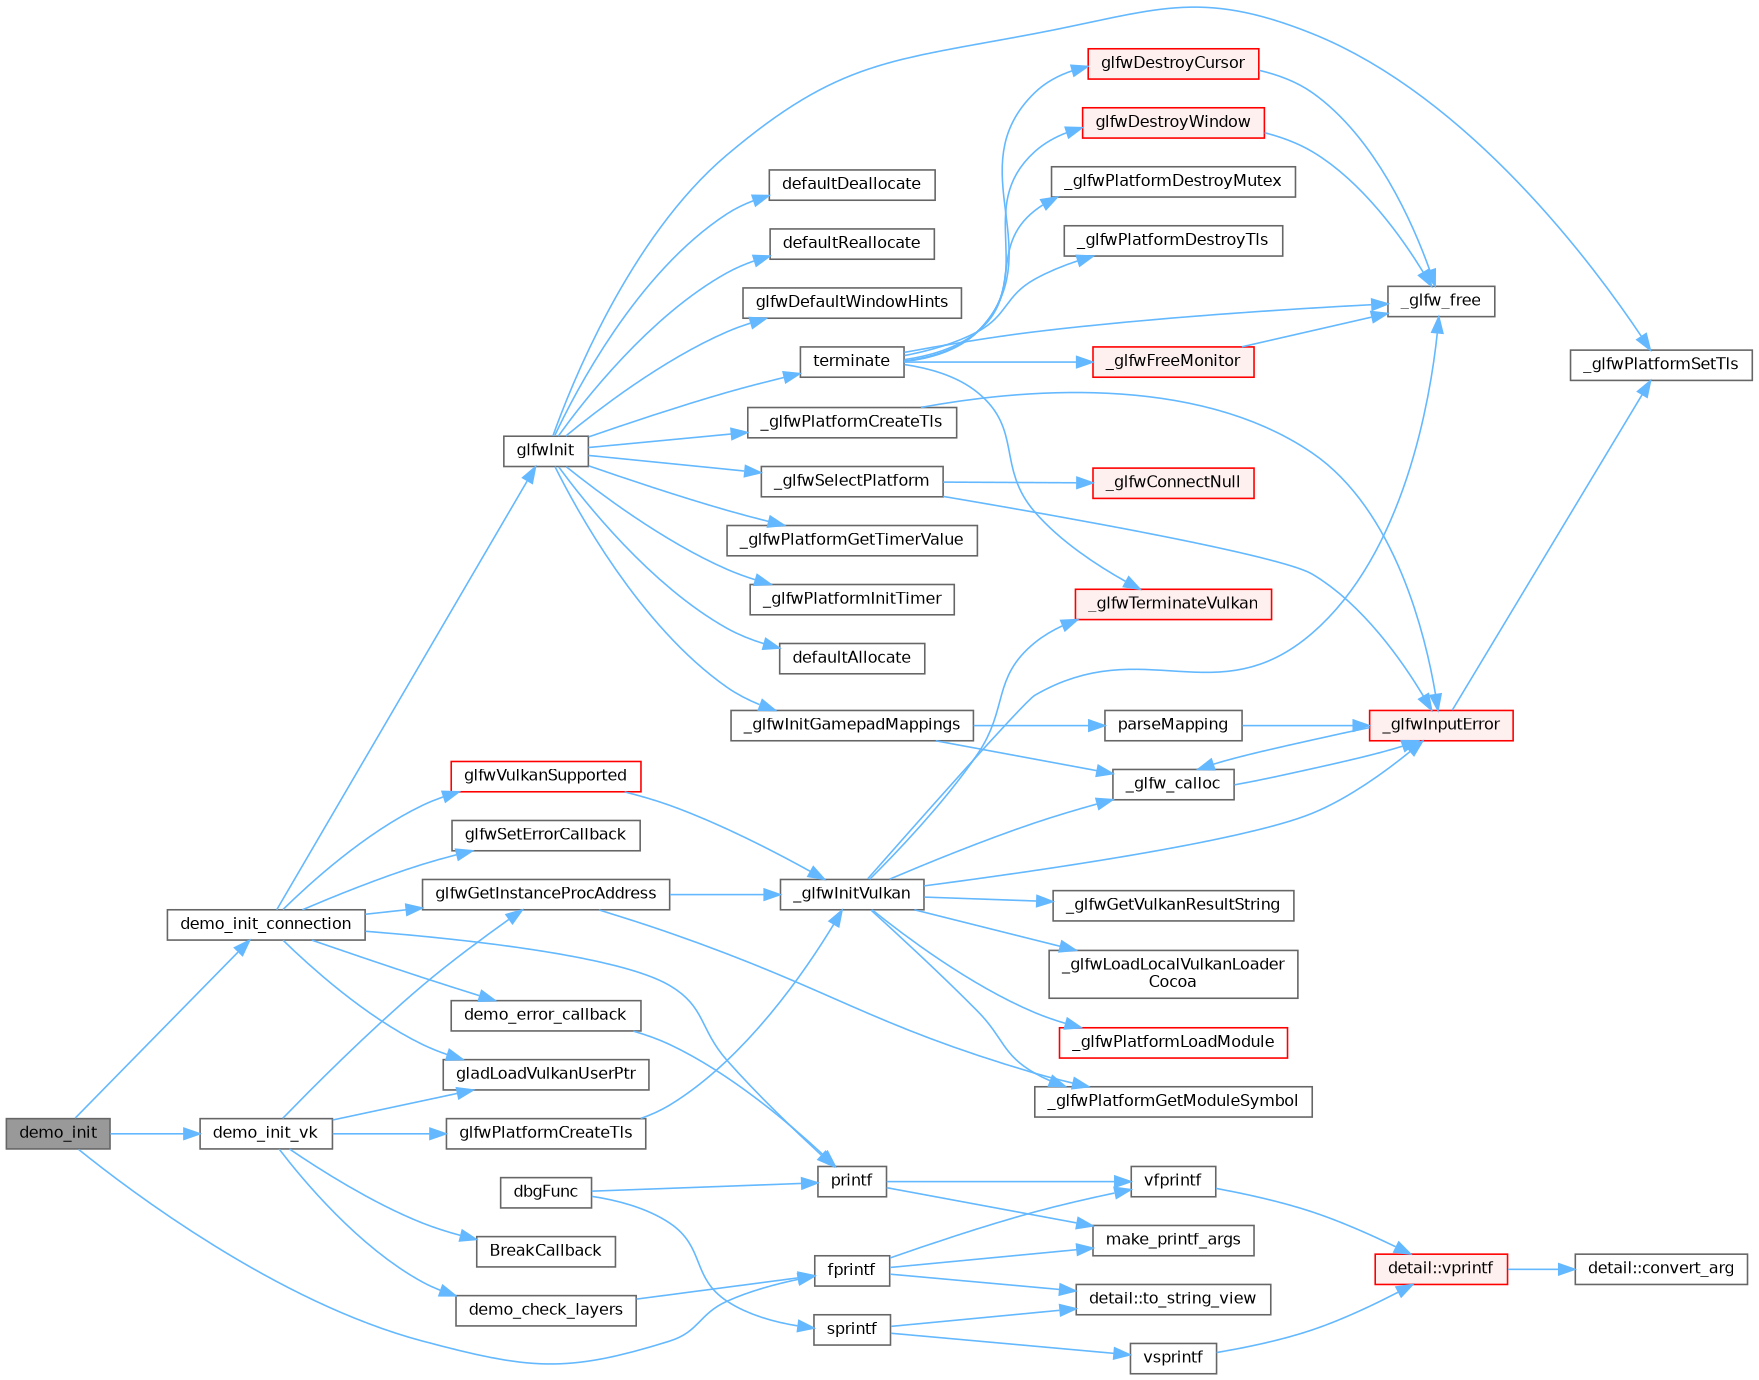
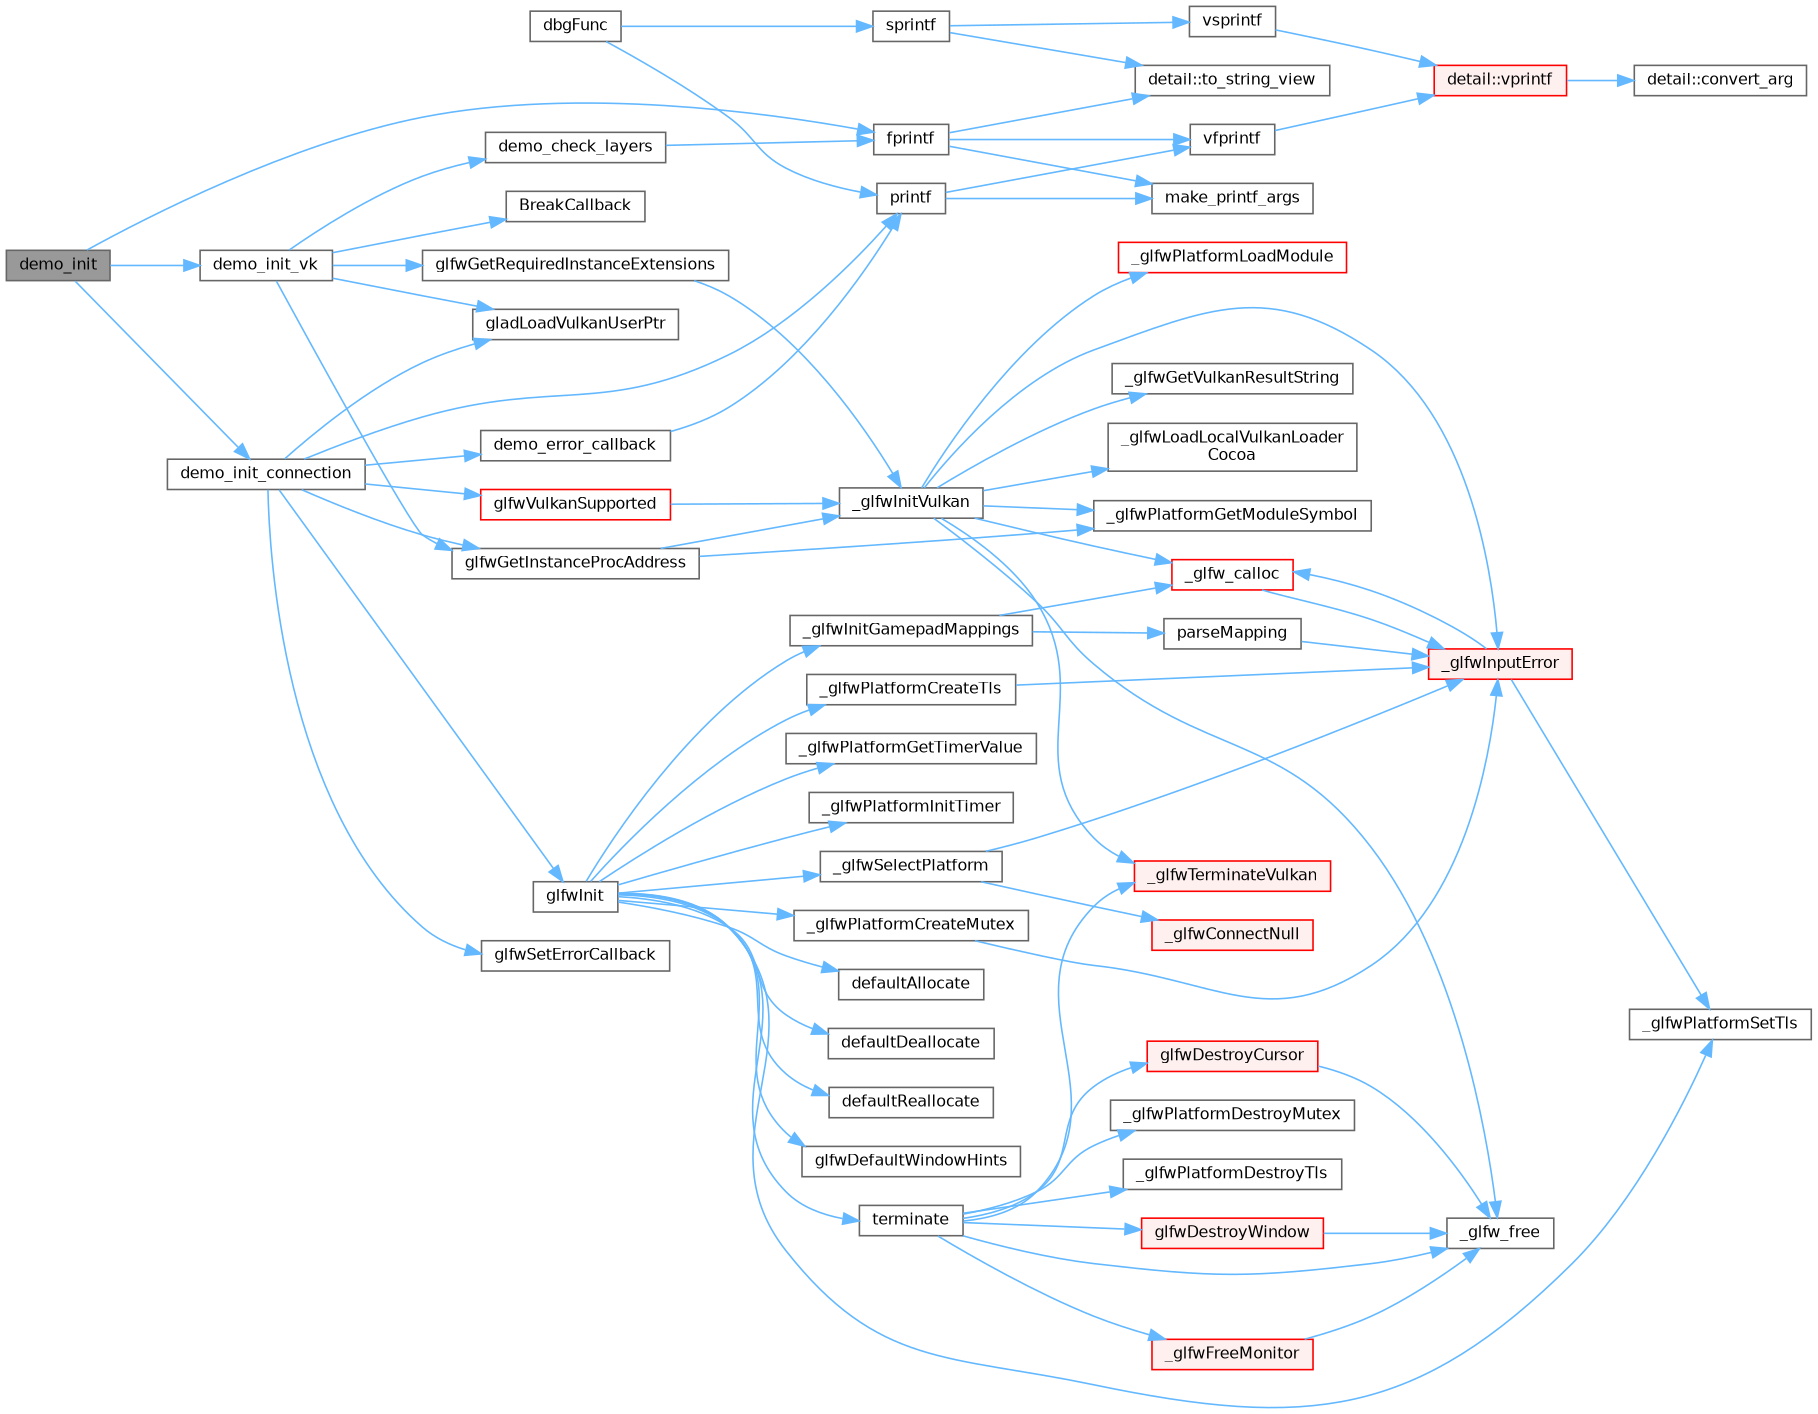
(1174, 785) -> (1233, 575)
none -> (911, 926)
(546, 1134) -> (576, 265)
